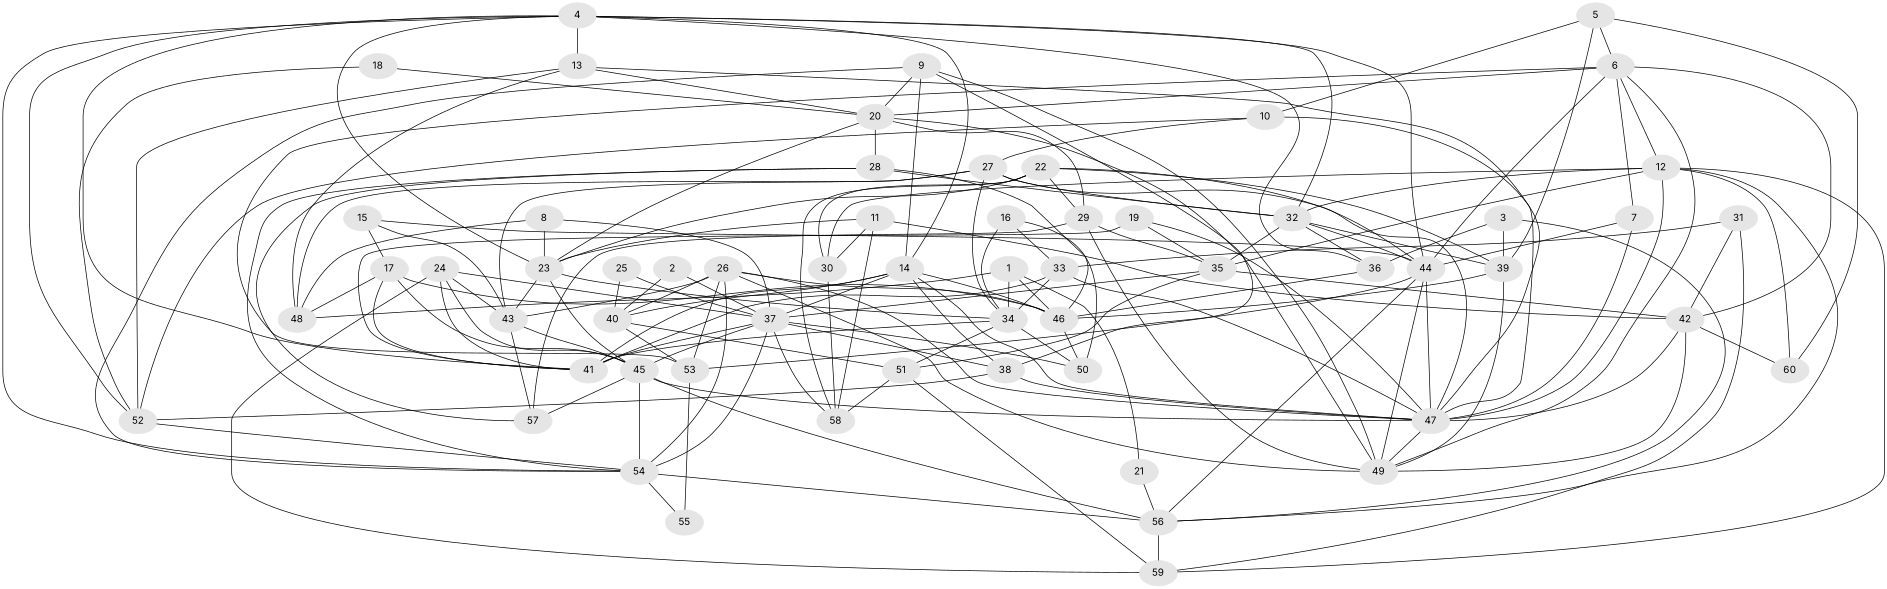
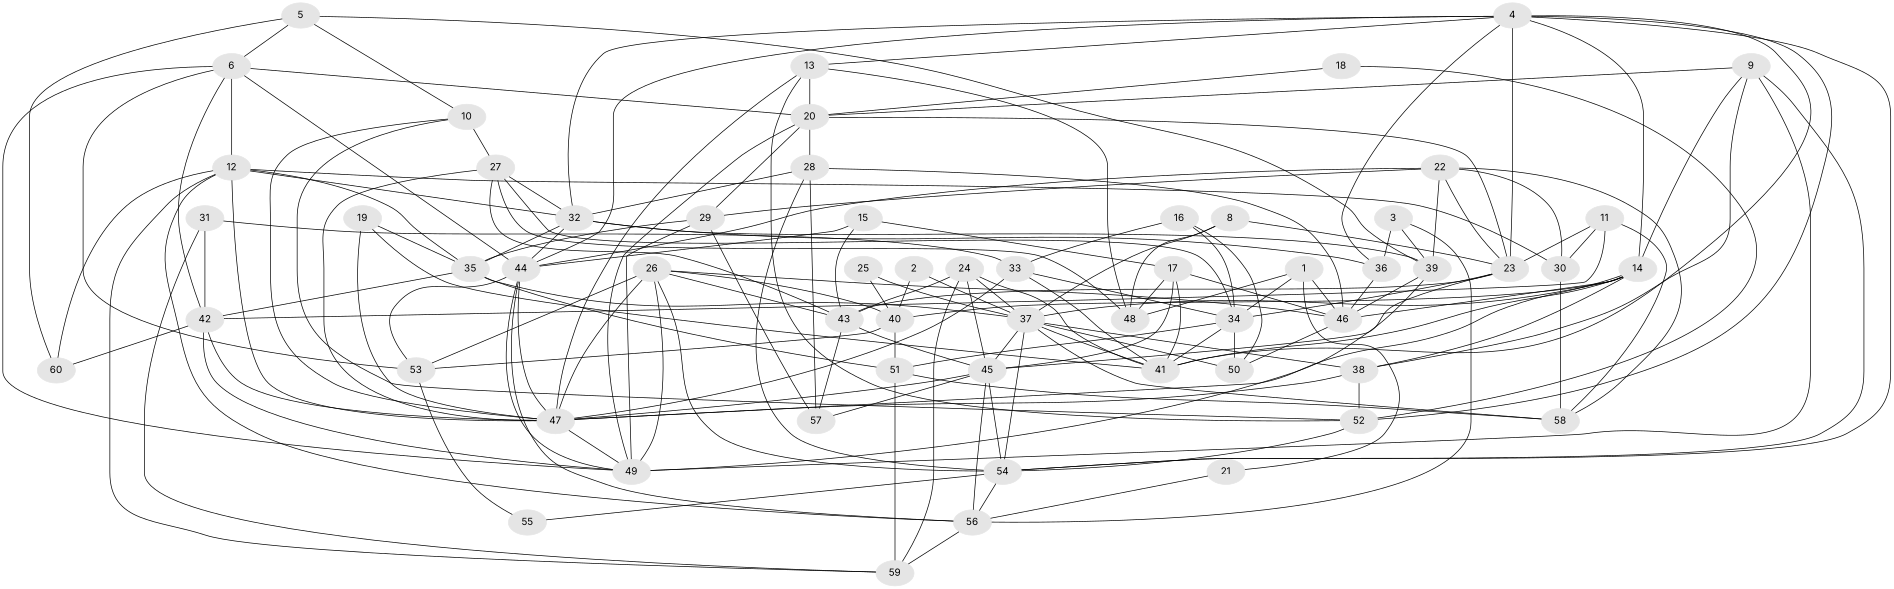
(1634, 218) -> none
